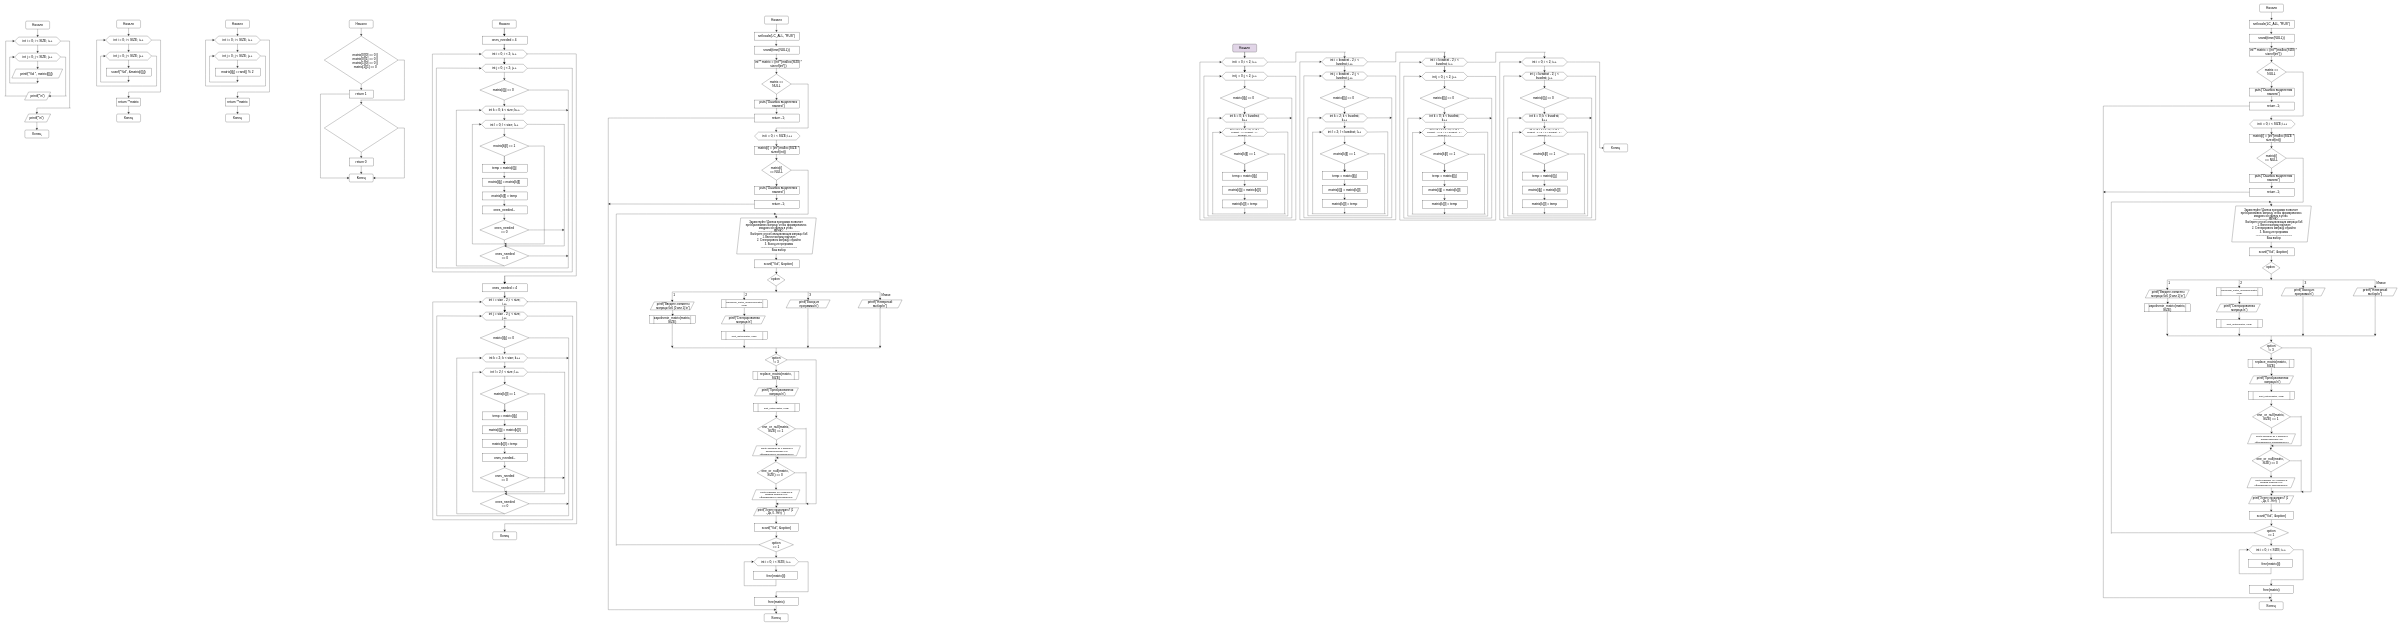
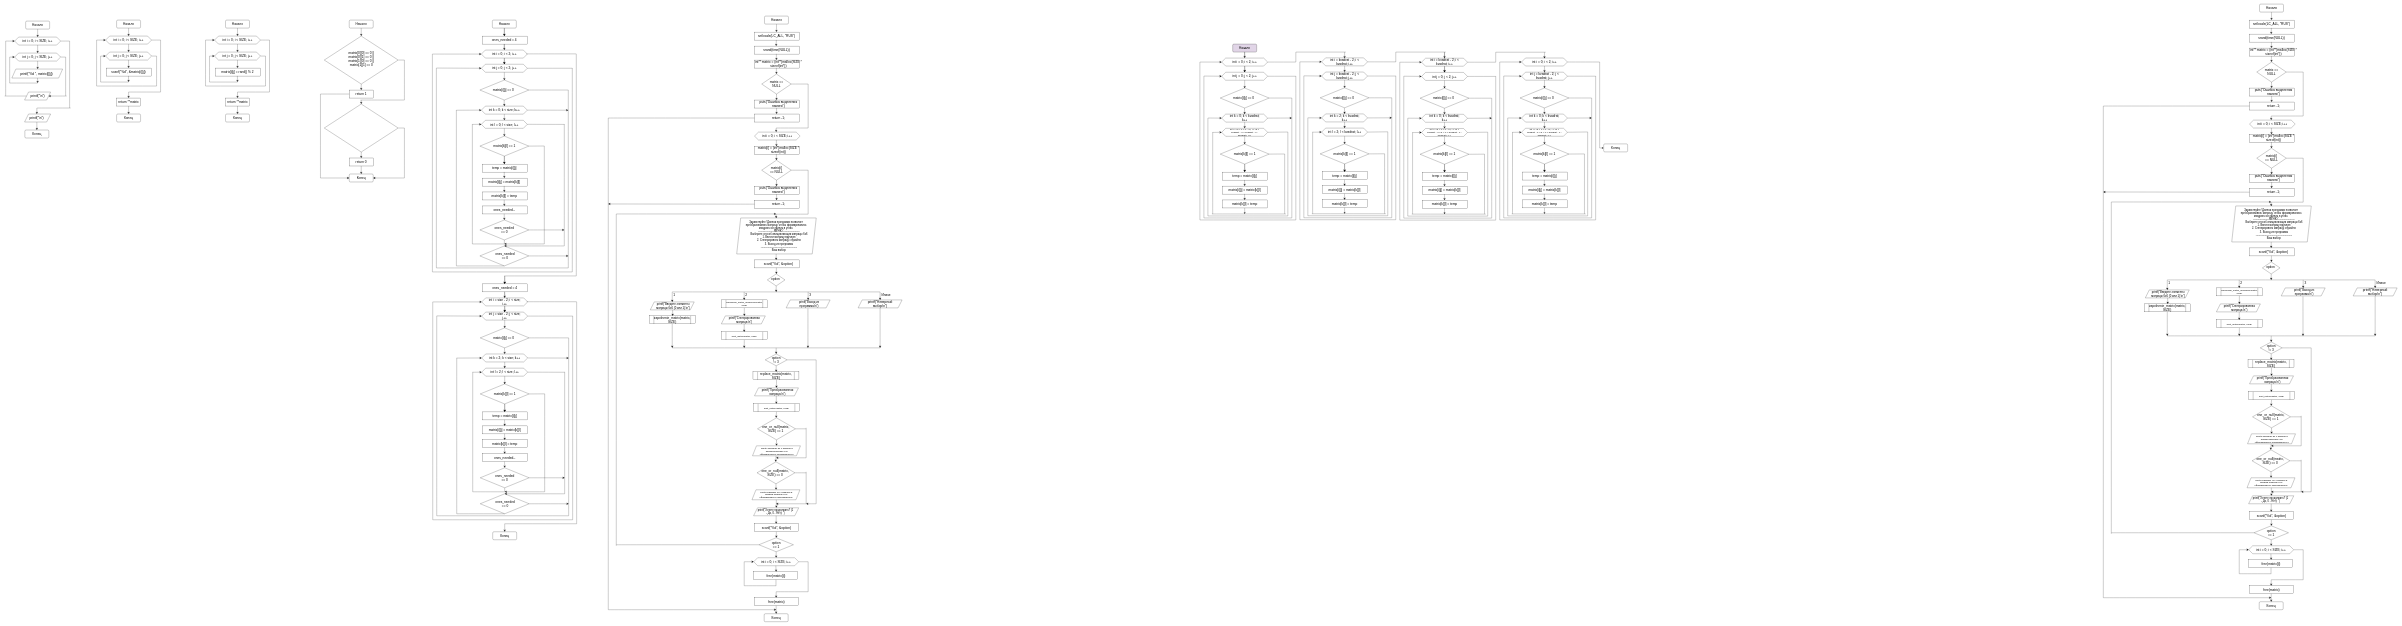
(365, 61) -> (361, 59)
